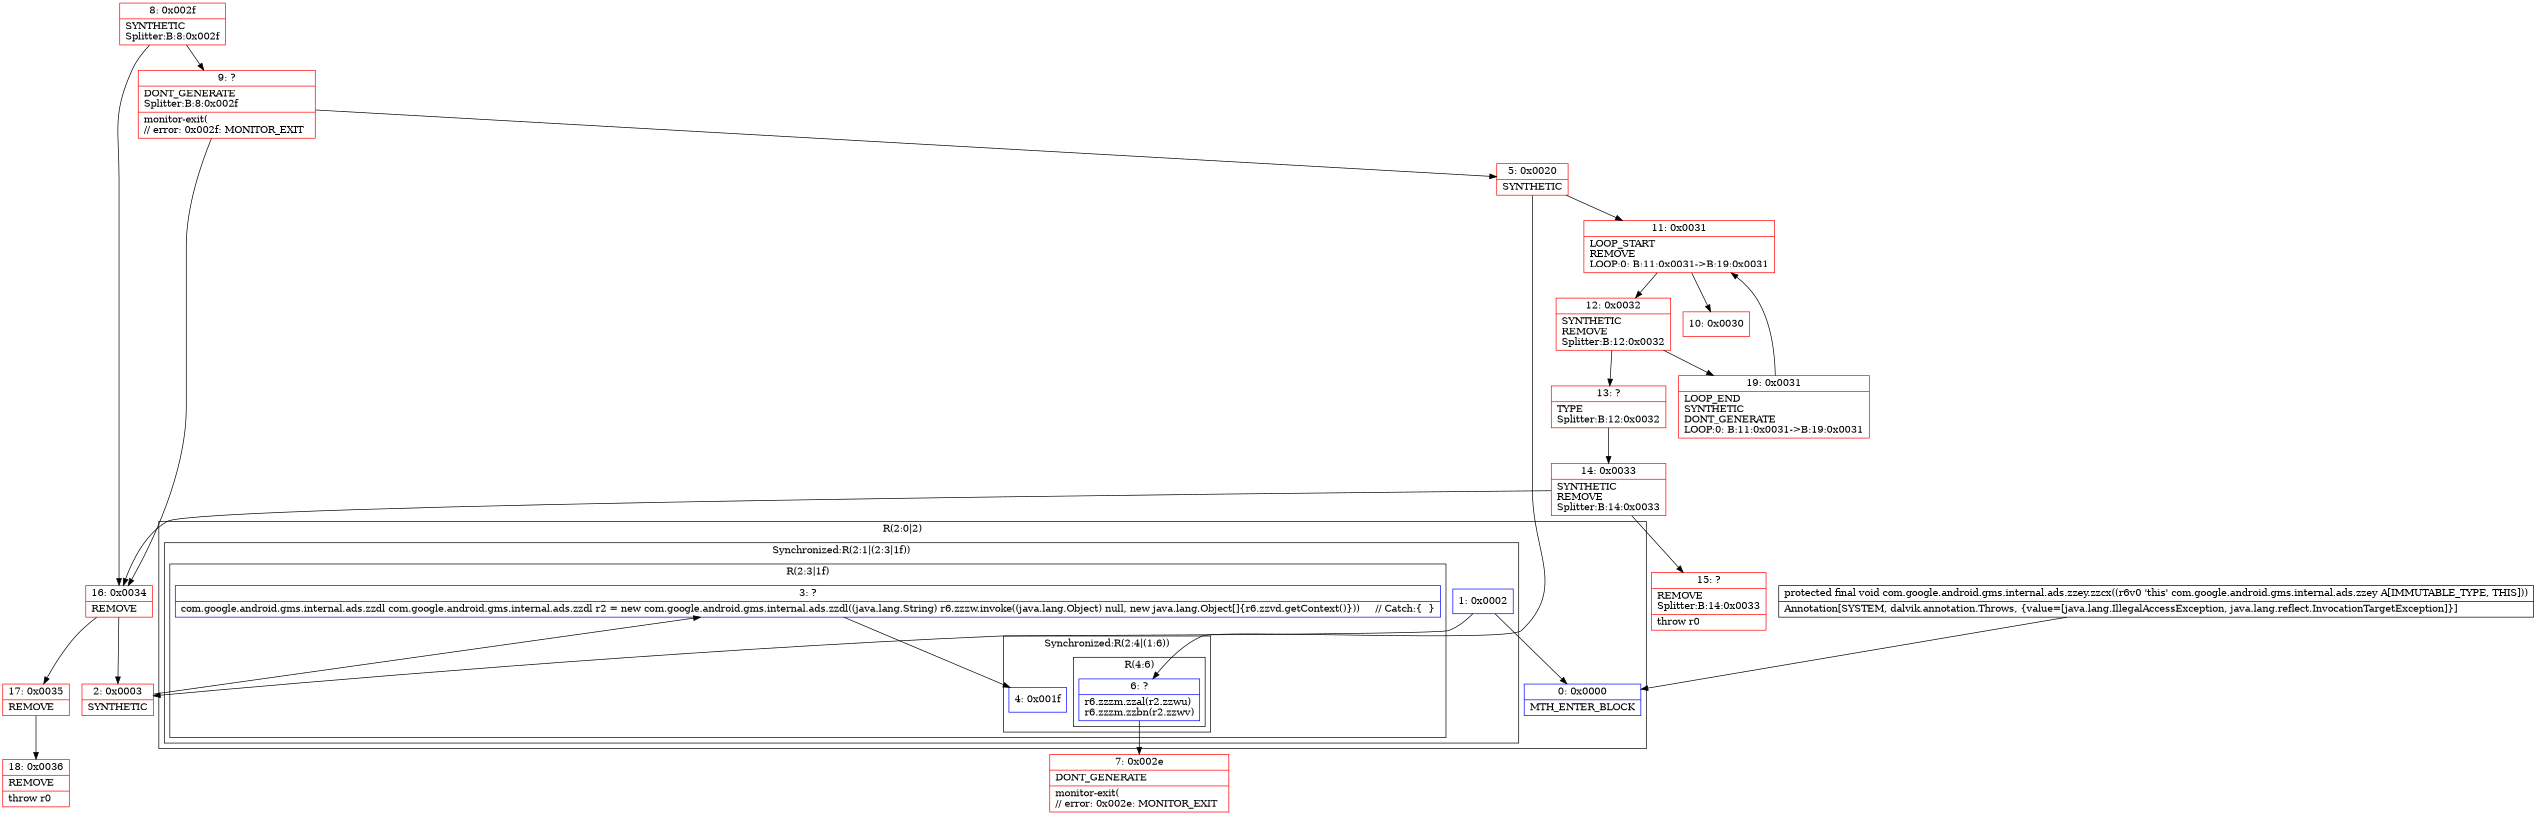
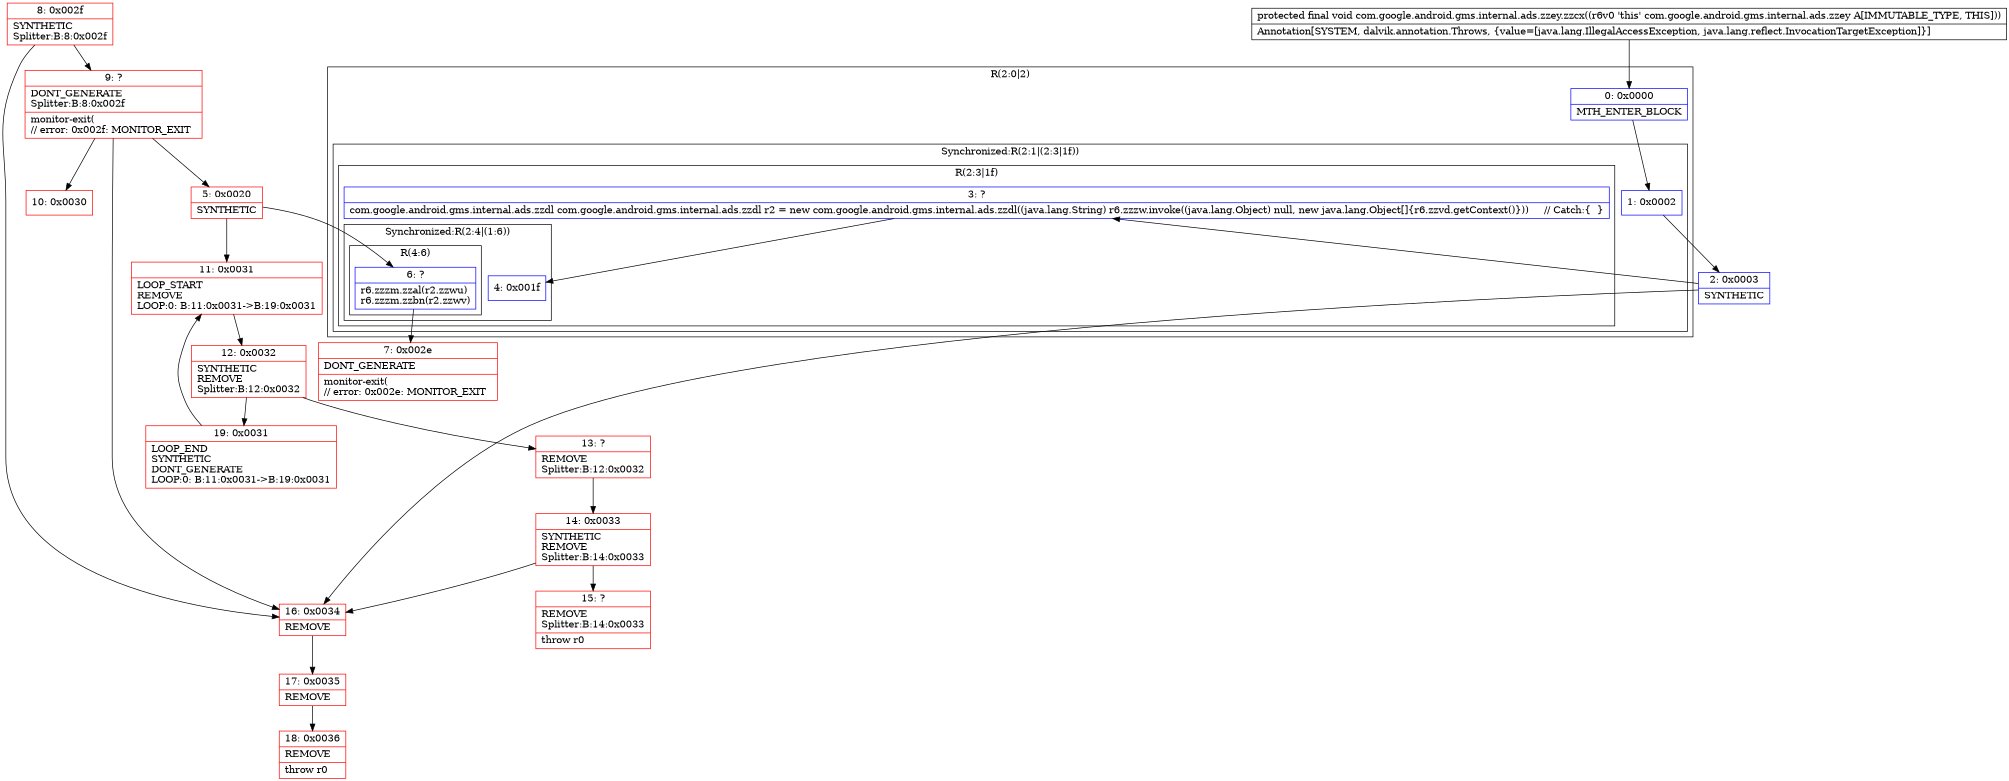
(1700, 289) -> (82, 161)
(1570, 409) -> (564, 459)
(1528, 646) -> (1640, 152)
(118, 647) -> (940, 343)
(118, 700) -> (1734, 288)
